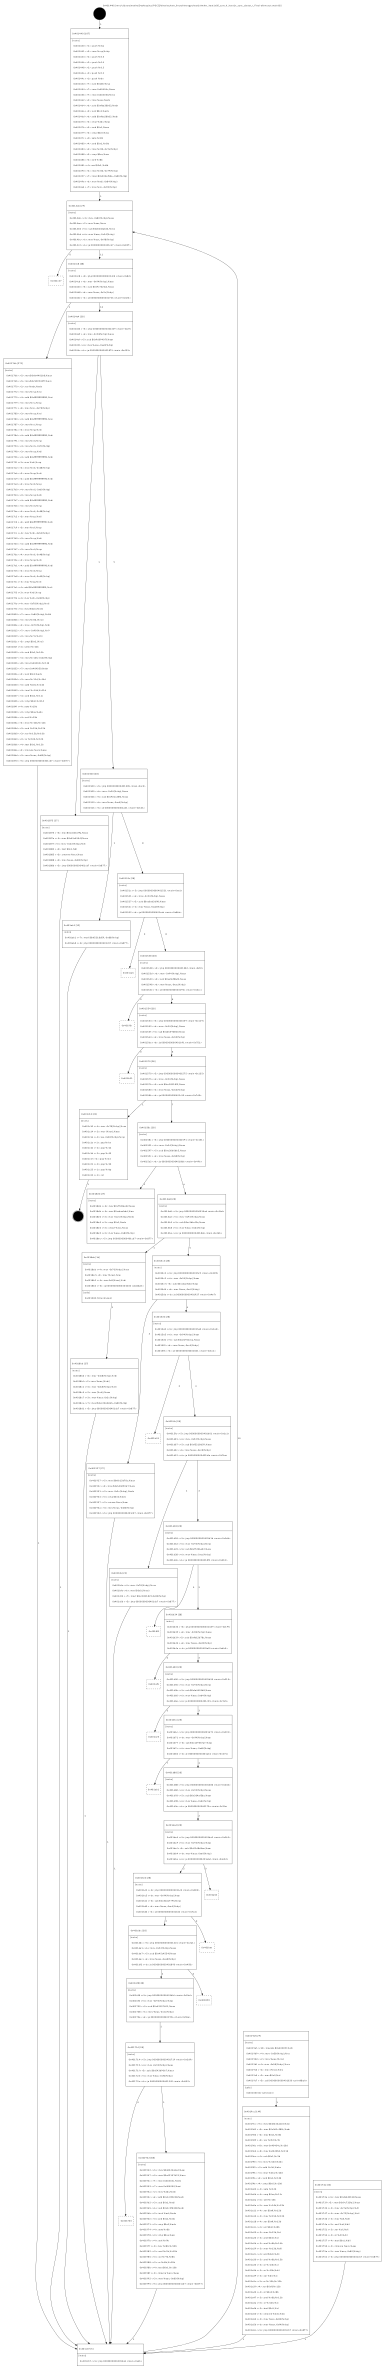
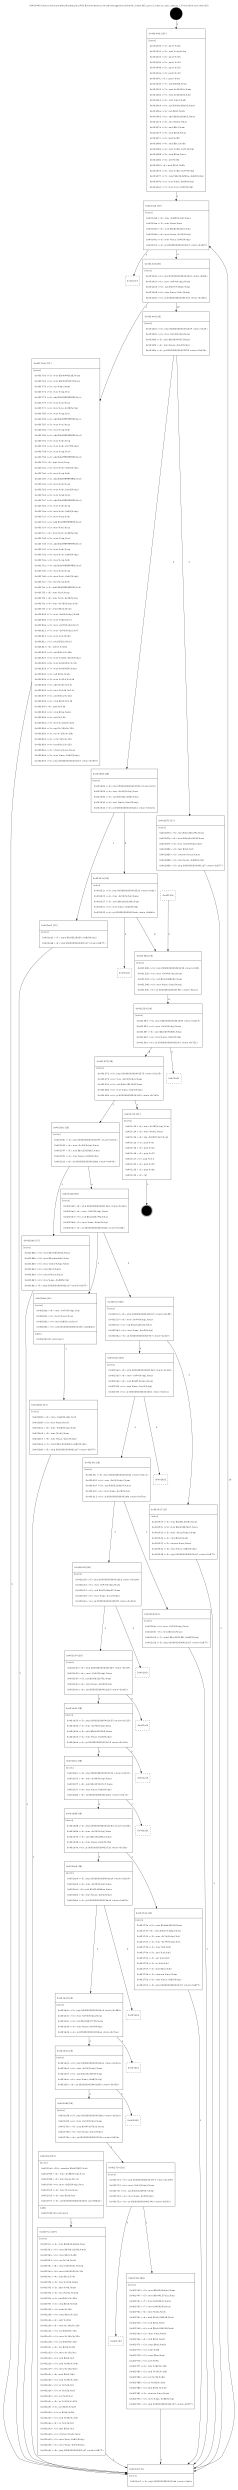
(134, 1006) -> (168, 925)
none -> (144, 1878)
none -> (26, 1922)
